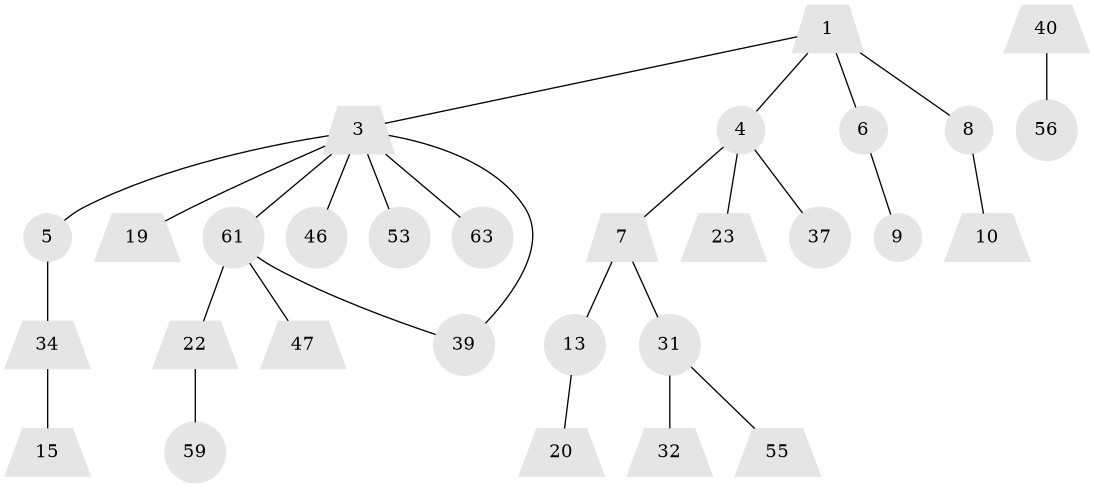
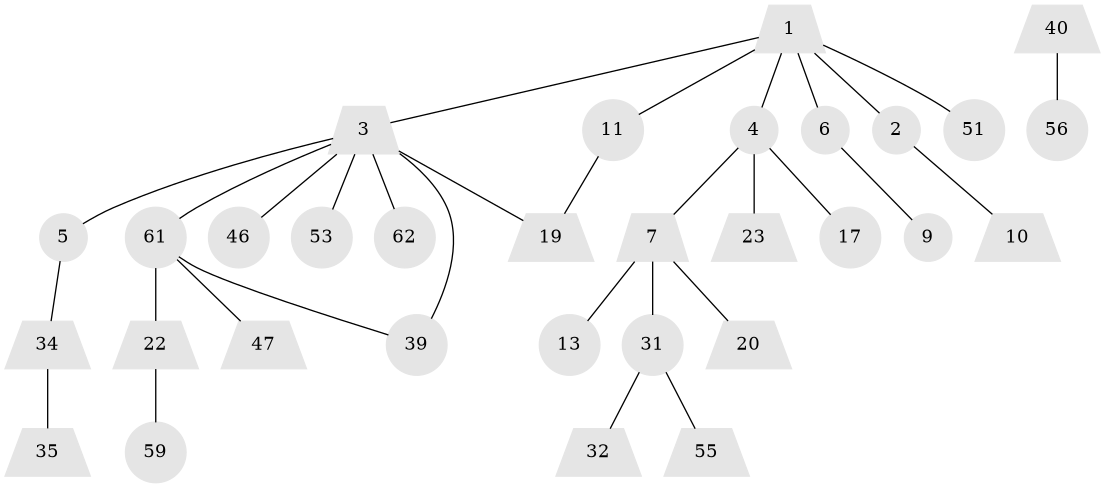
none -> (613, 130)
(969, 130) -> (897, 130)
none -> (974, 130)
(483, 238) -> (405, 238)
(820, 238) -> (850, 238)
(568, 402) -> (701, 291)
(48, 452) -> (48, 452)
